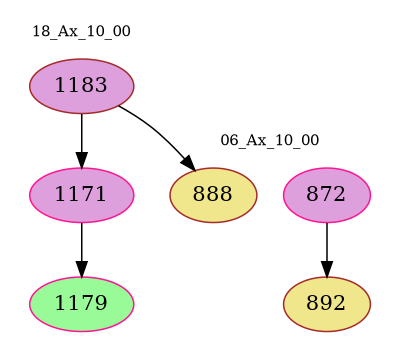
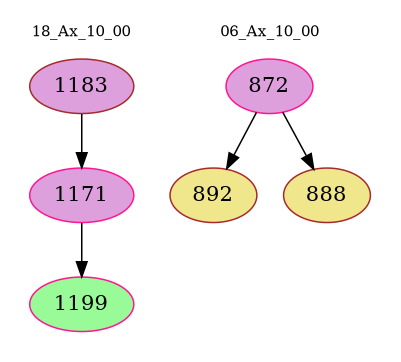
(167, 141) -> (295, 134)
(82, 304) -> (82, 304)
